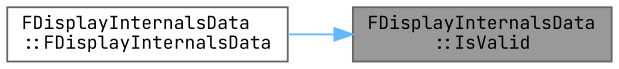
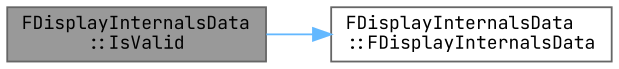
(311, 34) -> (290, 34)
